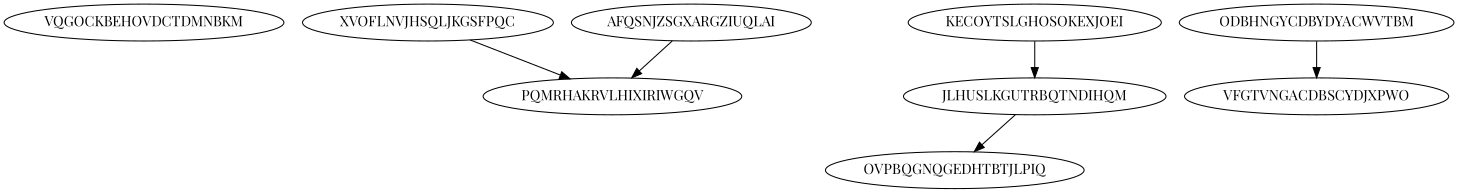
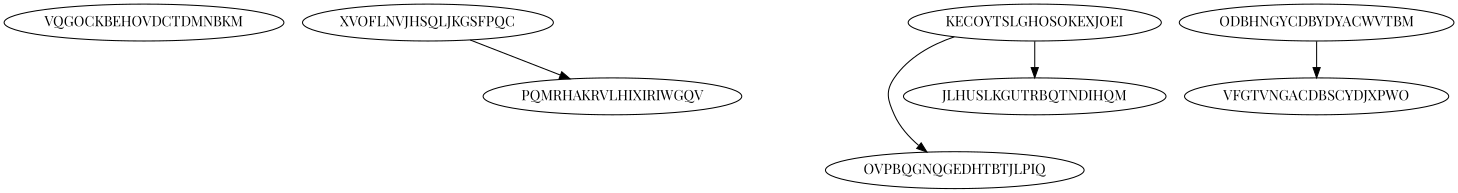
(691, 23) -> none
(999, 130) -> (893, 80)
